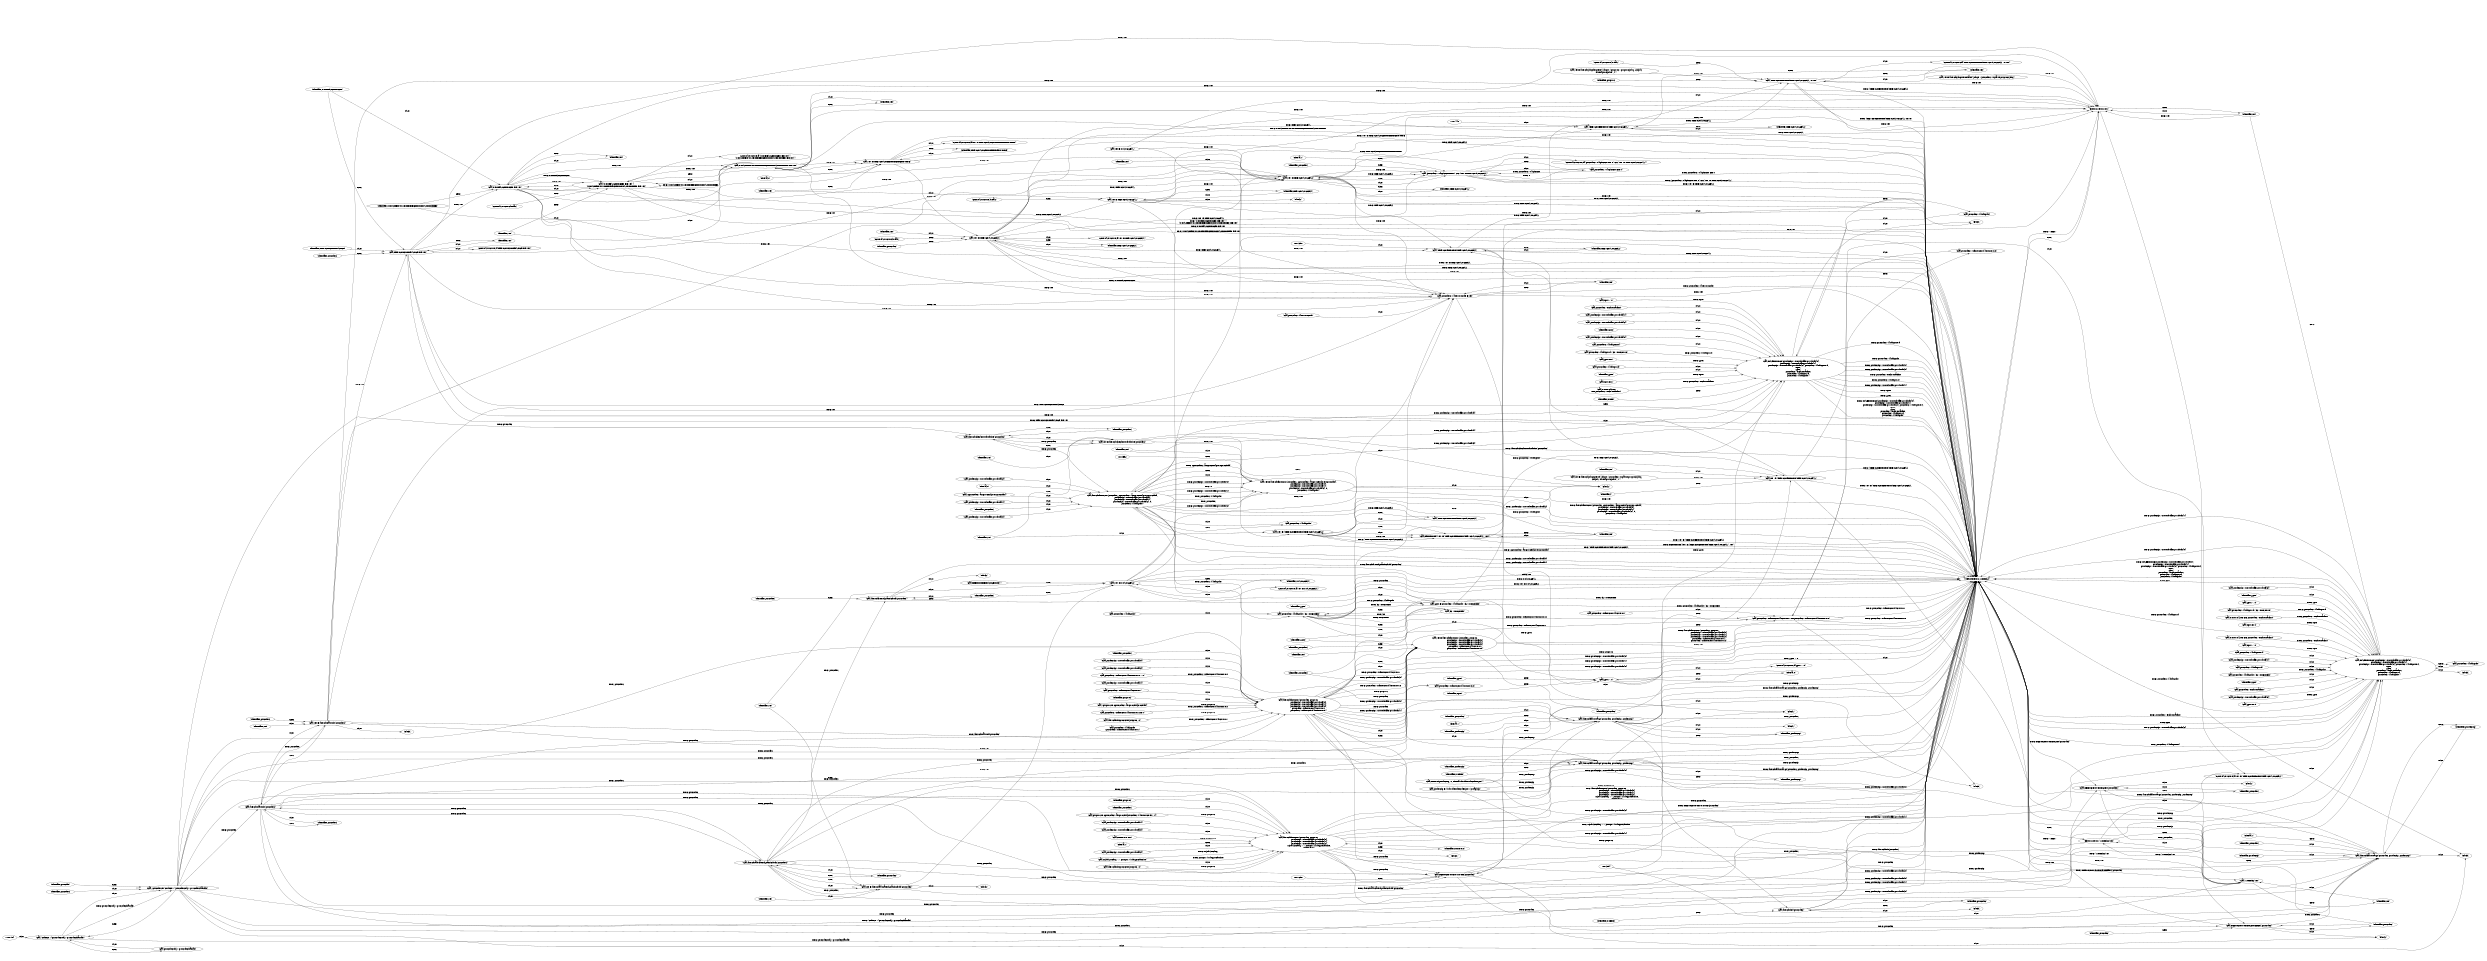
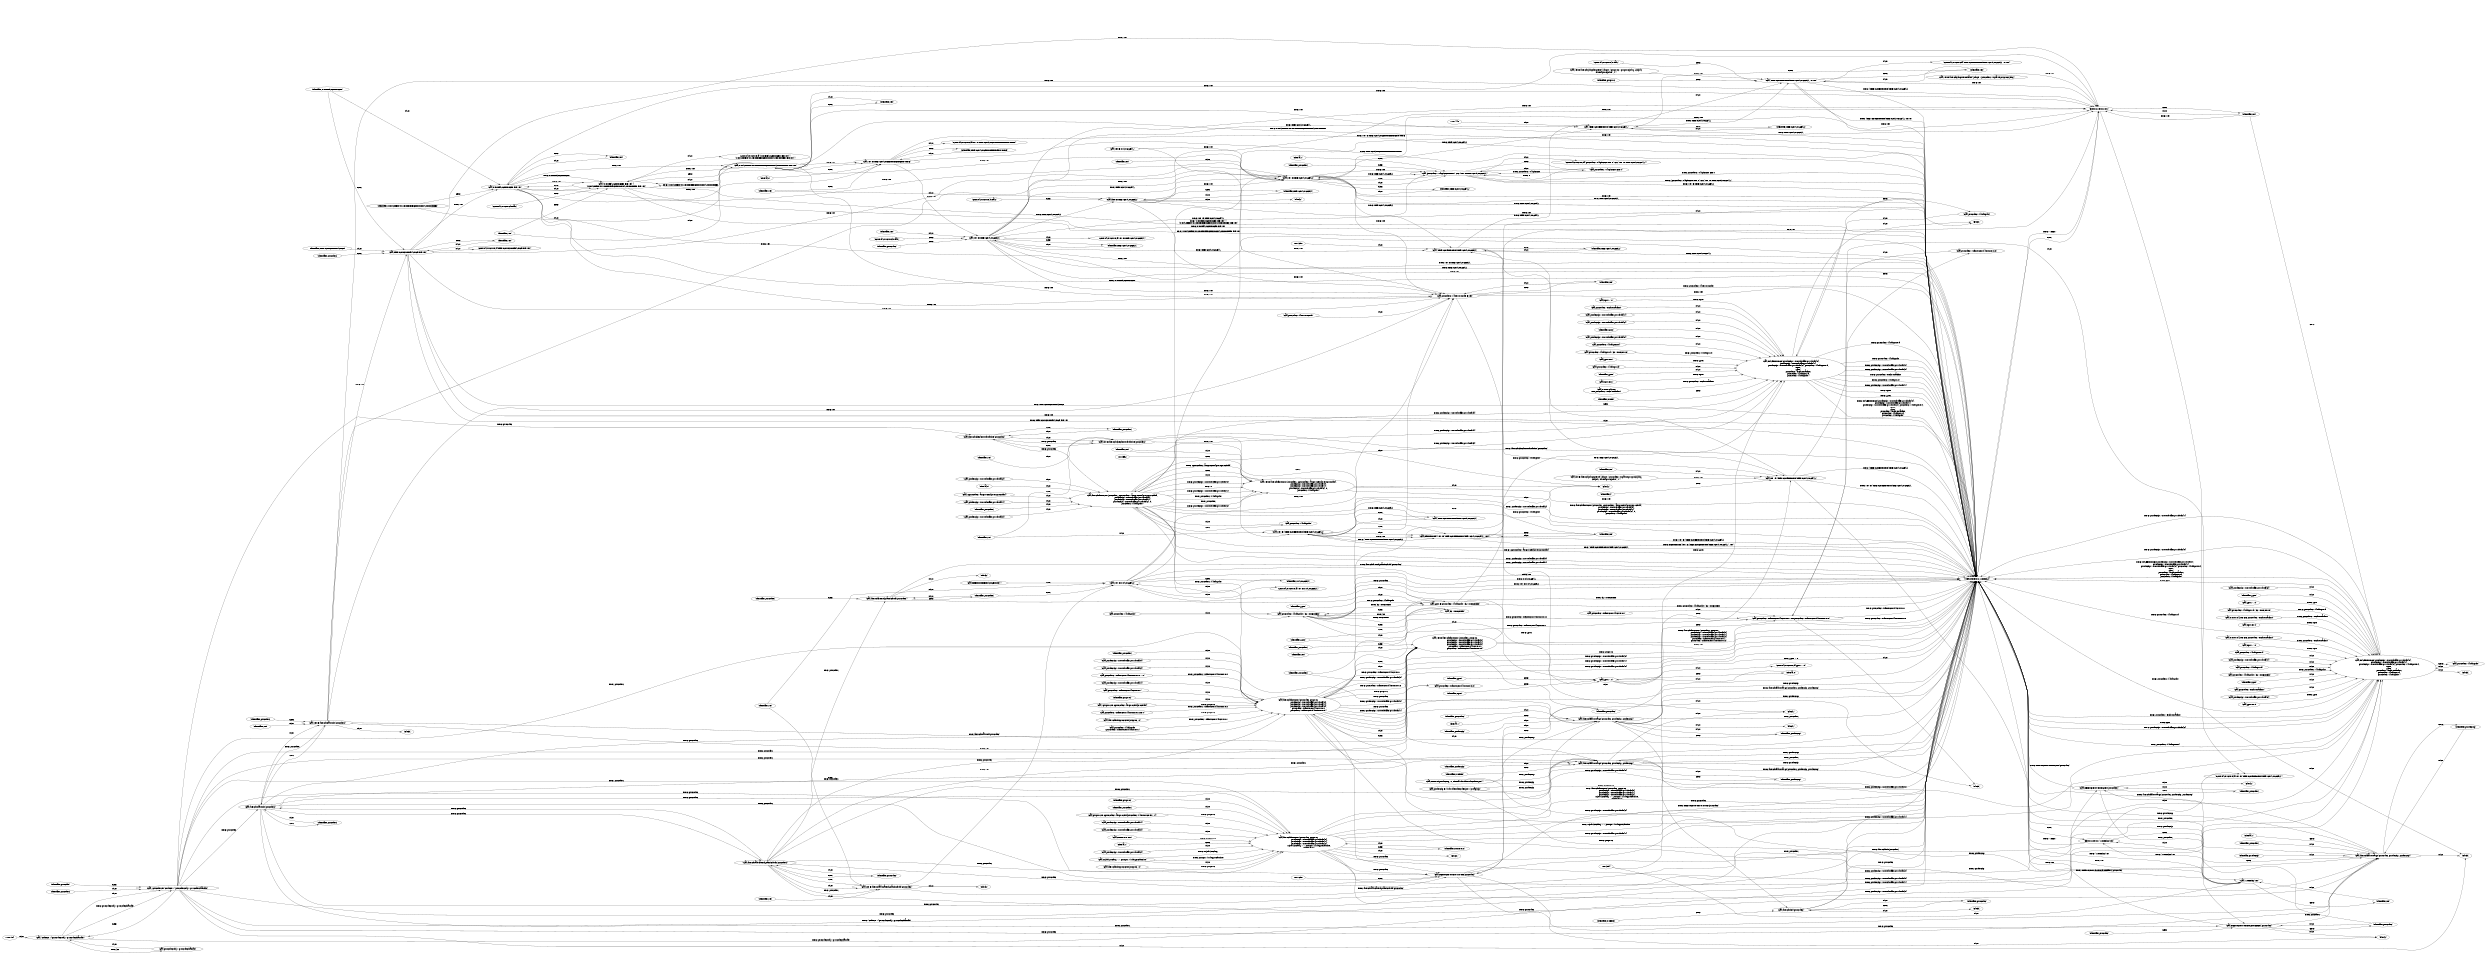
(1604, 102) -> none
(1122, 200) -> (1122, 200)
(2029, 740) -> (2028, 694)
(115, 949) -> (115, 949)
